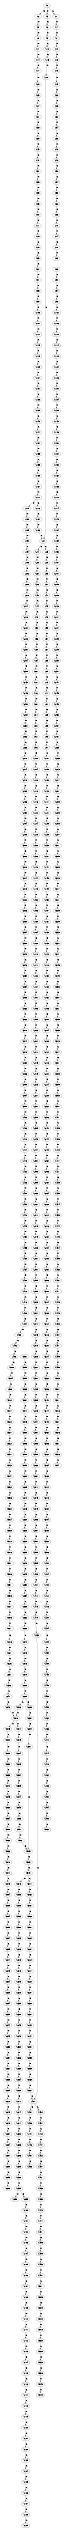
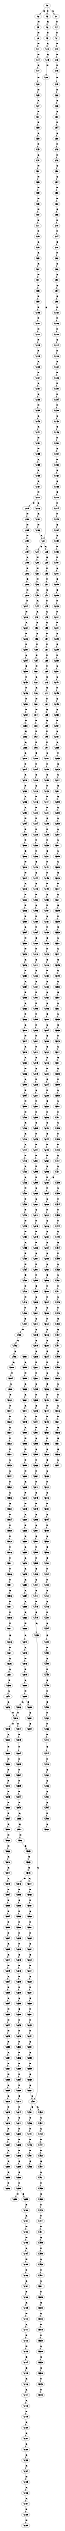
none -> (56, 263)
(57, 1177) -> (52, 1177)
(29, 1747) -> none
